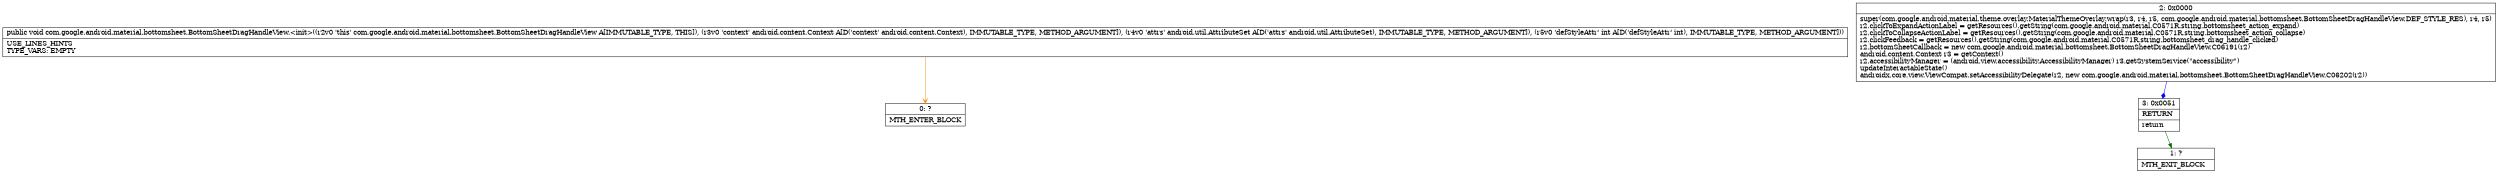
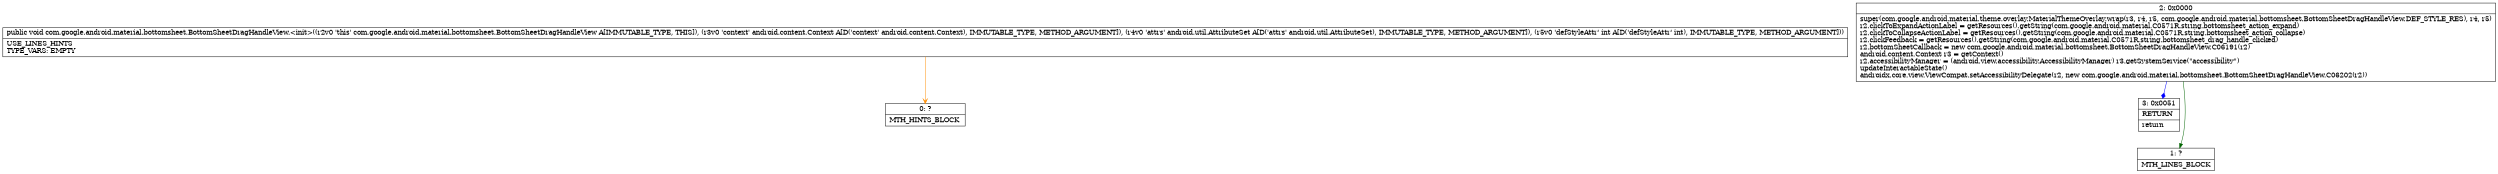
(925, 120) -> (924, 120)
(2168, 137) -> (2185, 113)
(2173, 165) -> (2176, 165)
